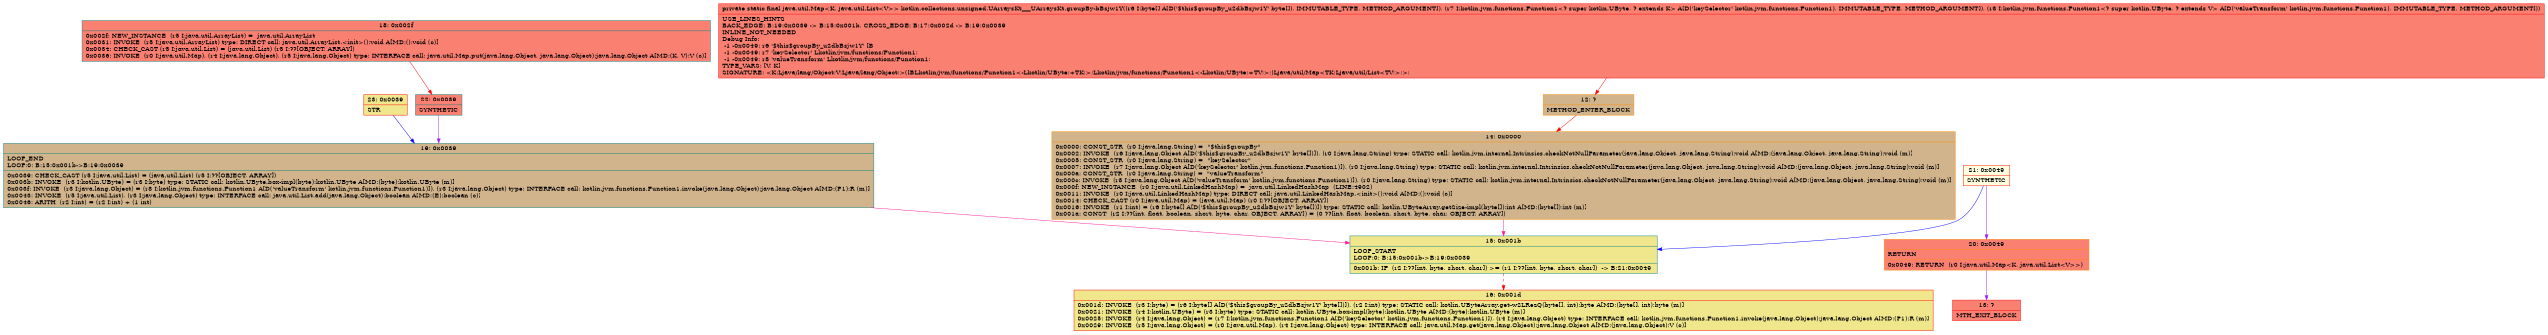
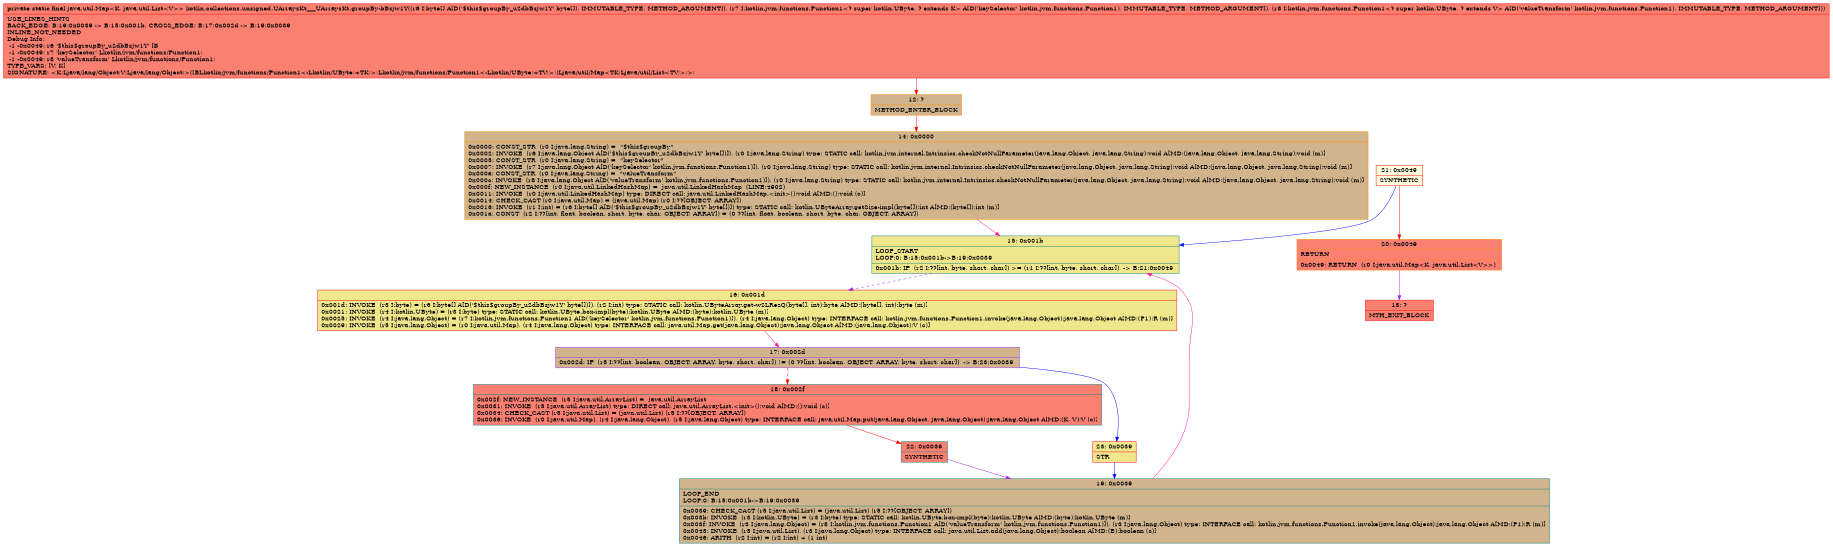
(1987, 210) -> (1399, 210)
(1504, 280) -> (893, 281)
none -> (788, 358)
